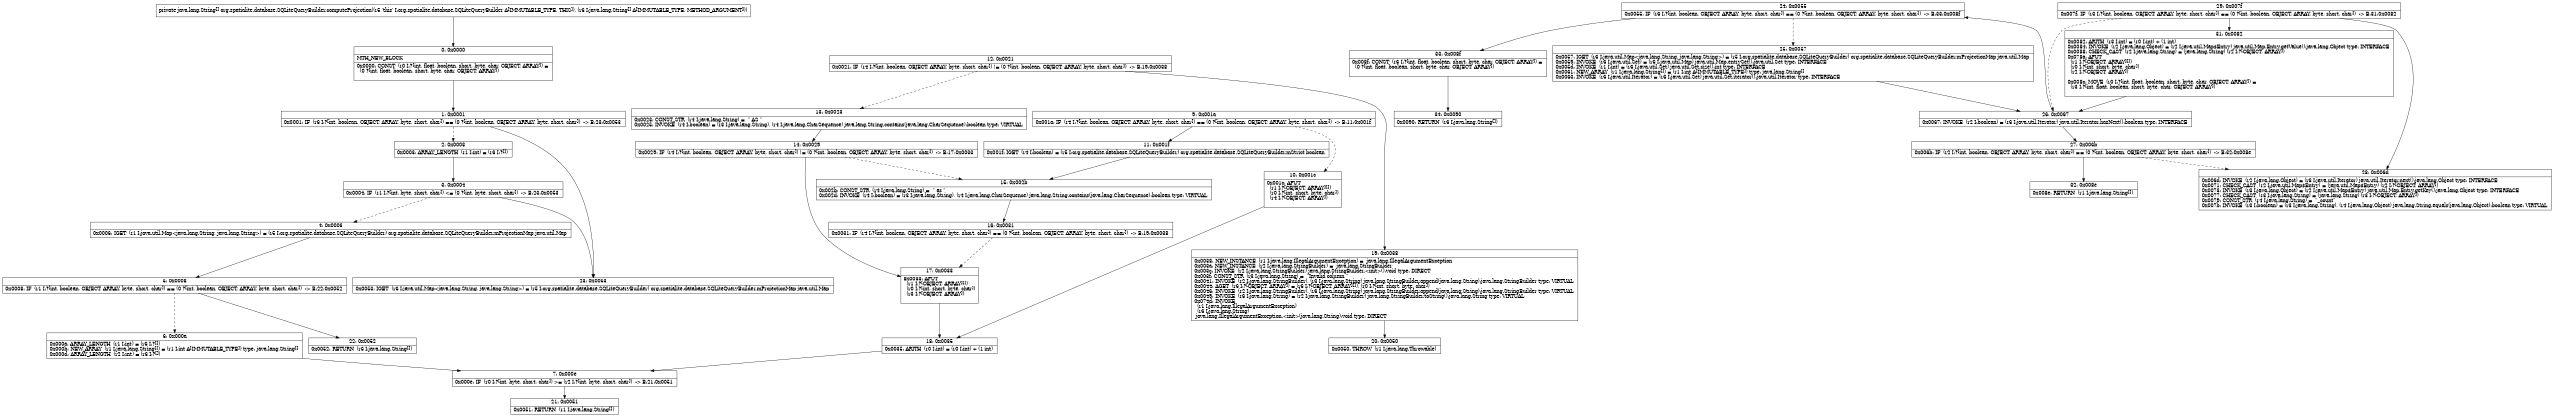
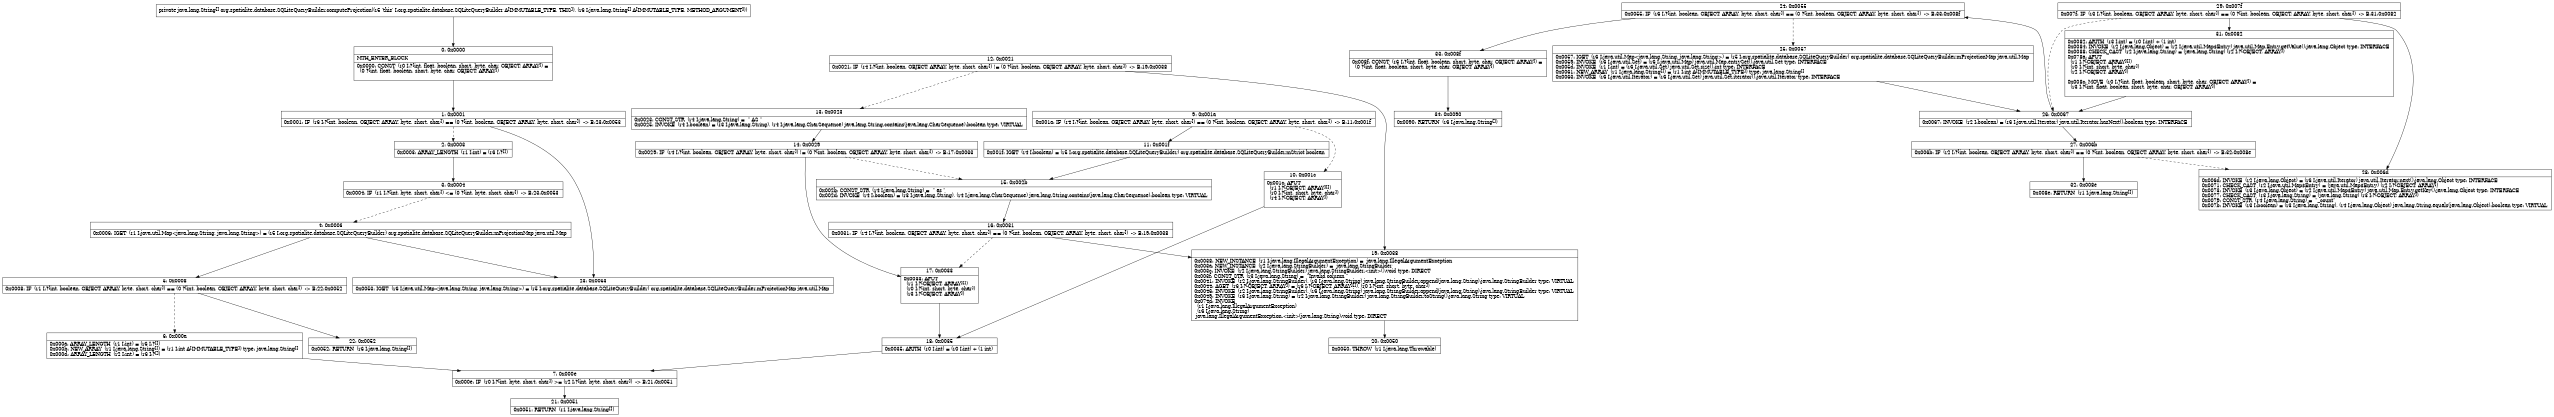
(380, 58) -> (382, 58)
(564, 216) -> (460, 257)
none -> (1120, 247)
(922, 279) -> (922, 279)
